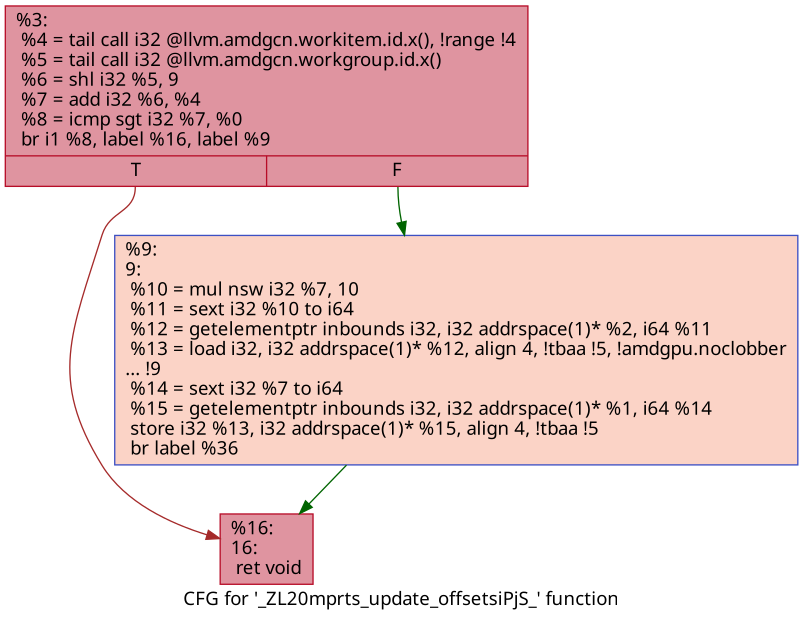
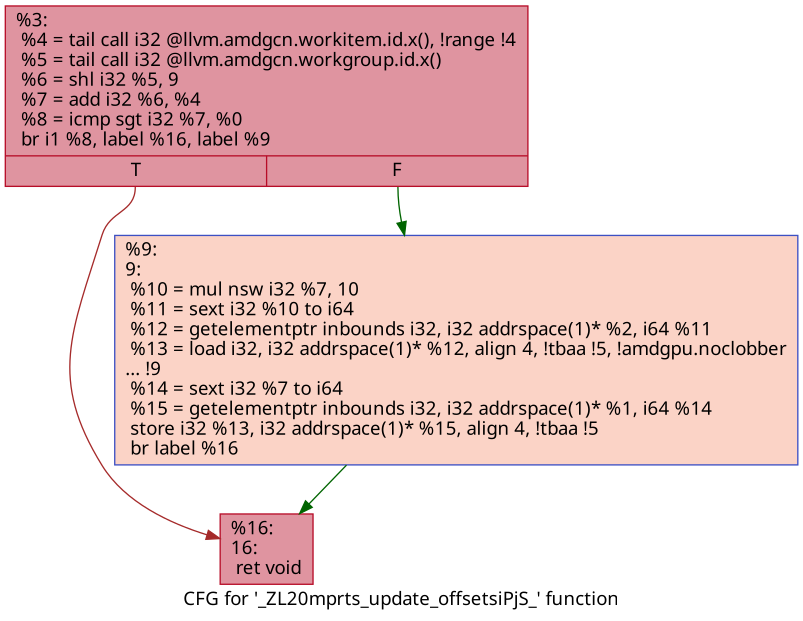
(182, 449) -> (182, 449)
